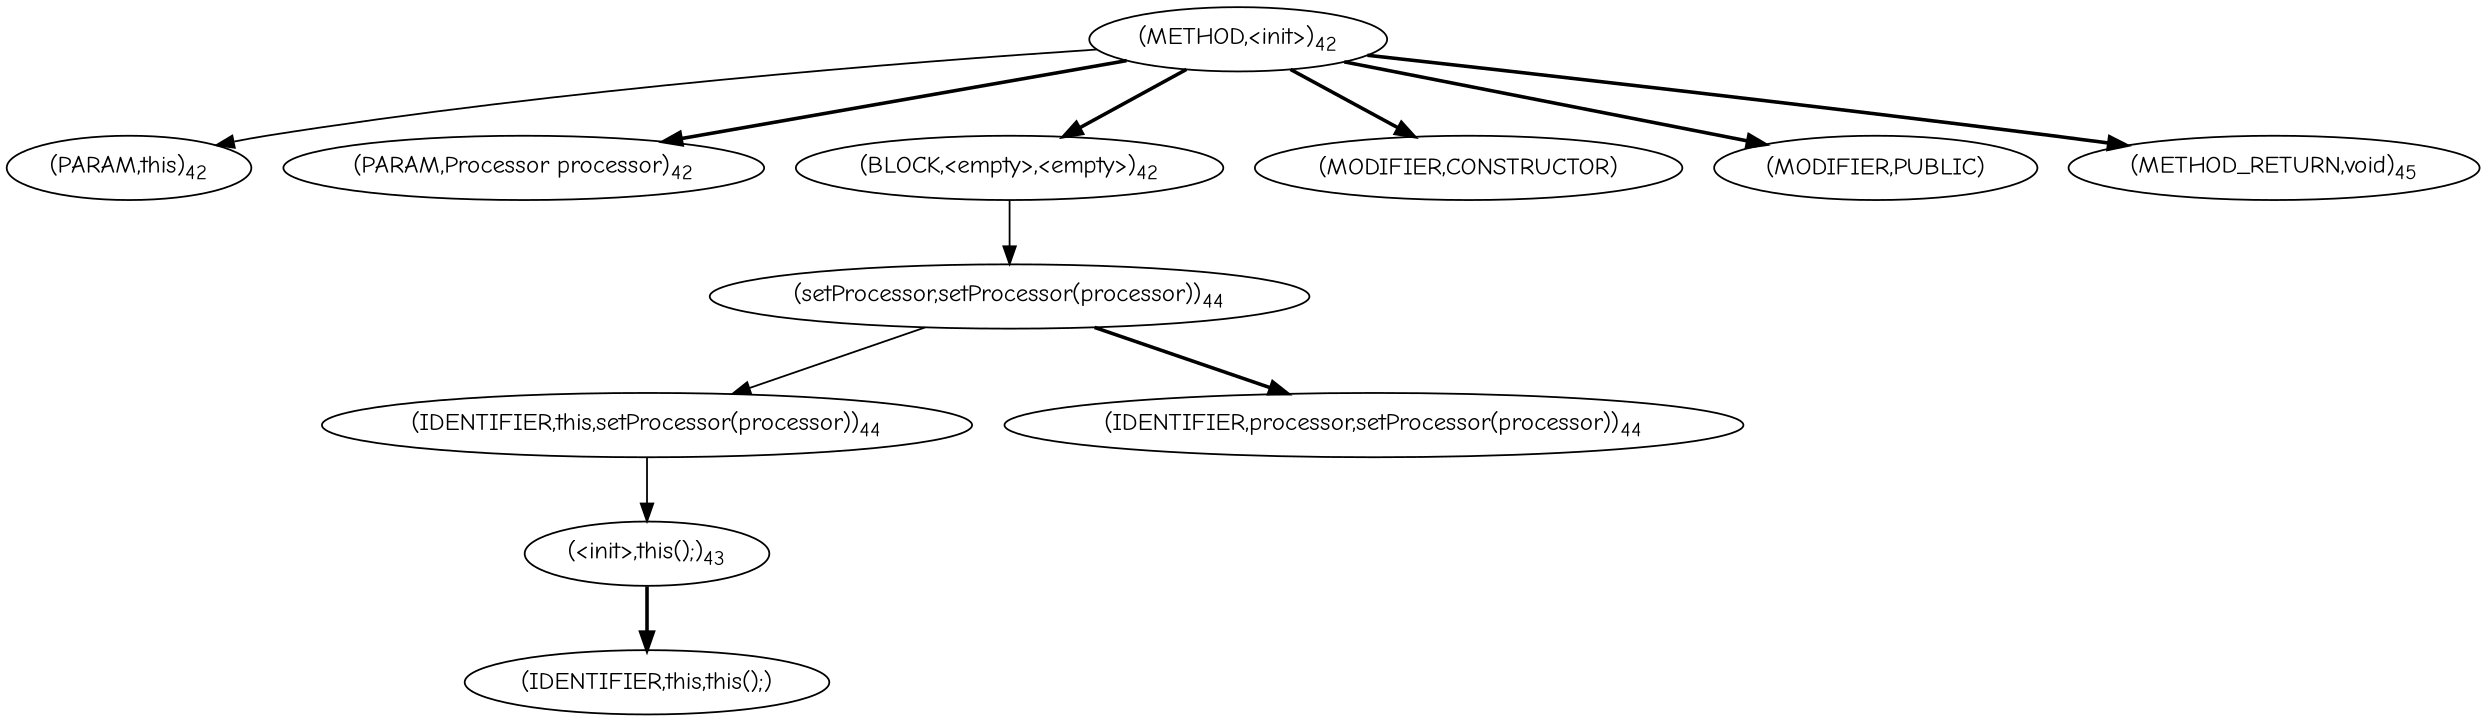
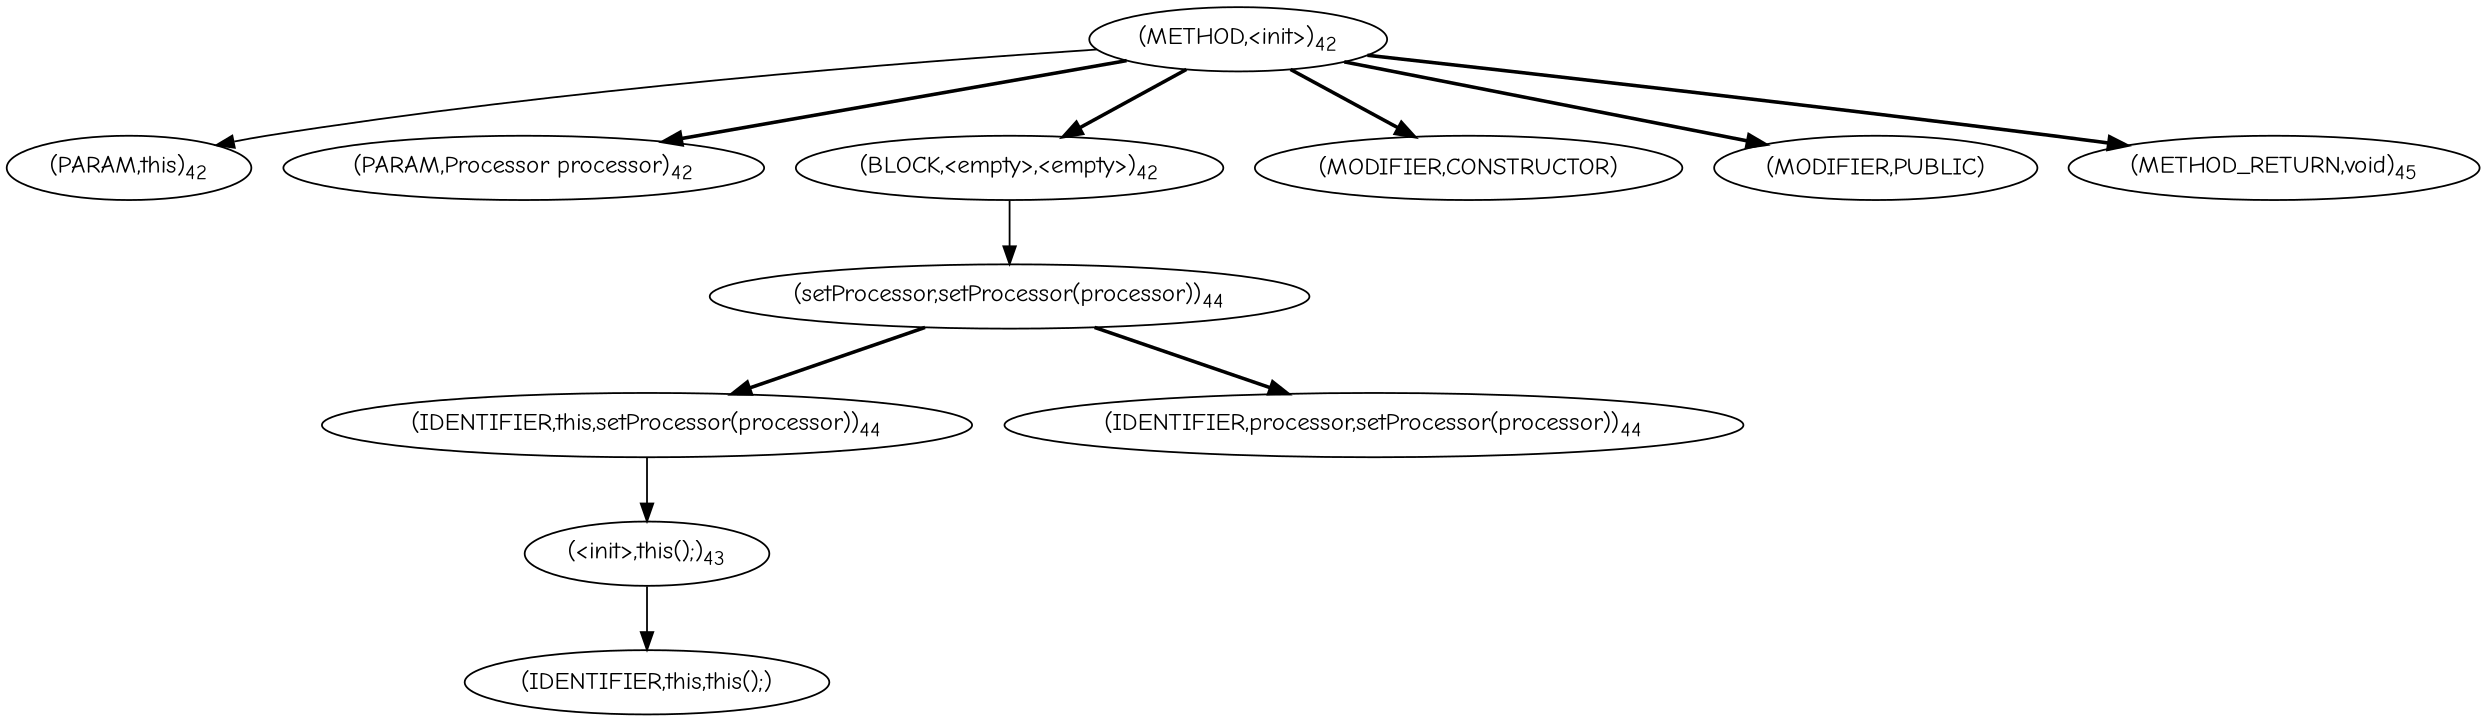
(837, 358) -> (837, 358)
(647, 609) -> (647, 609)
